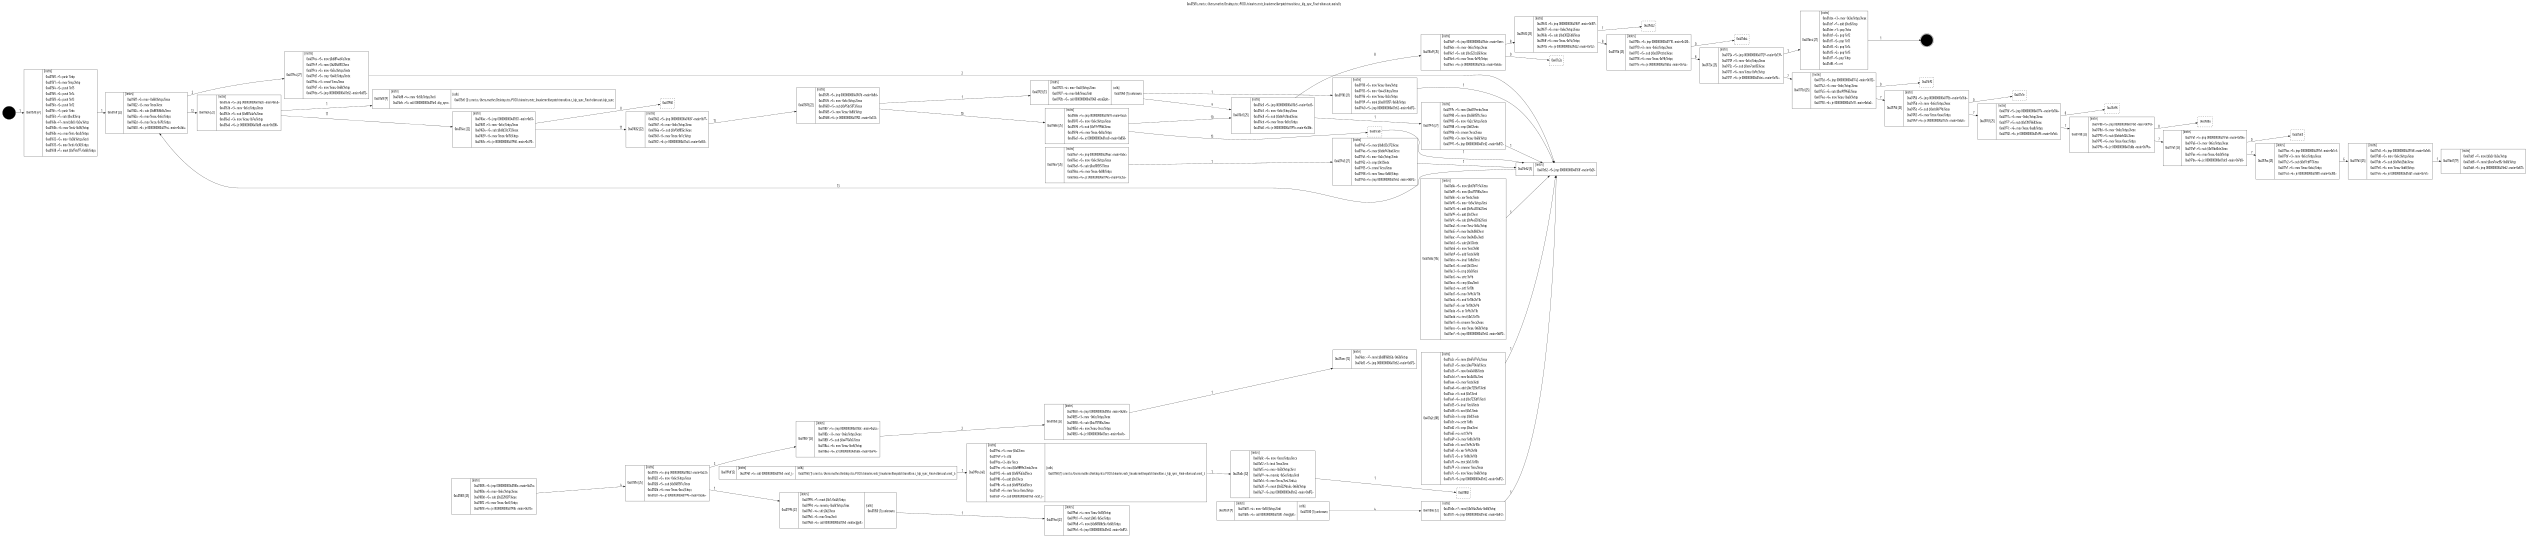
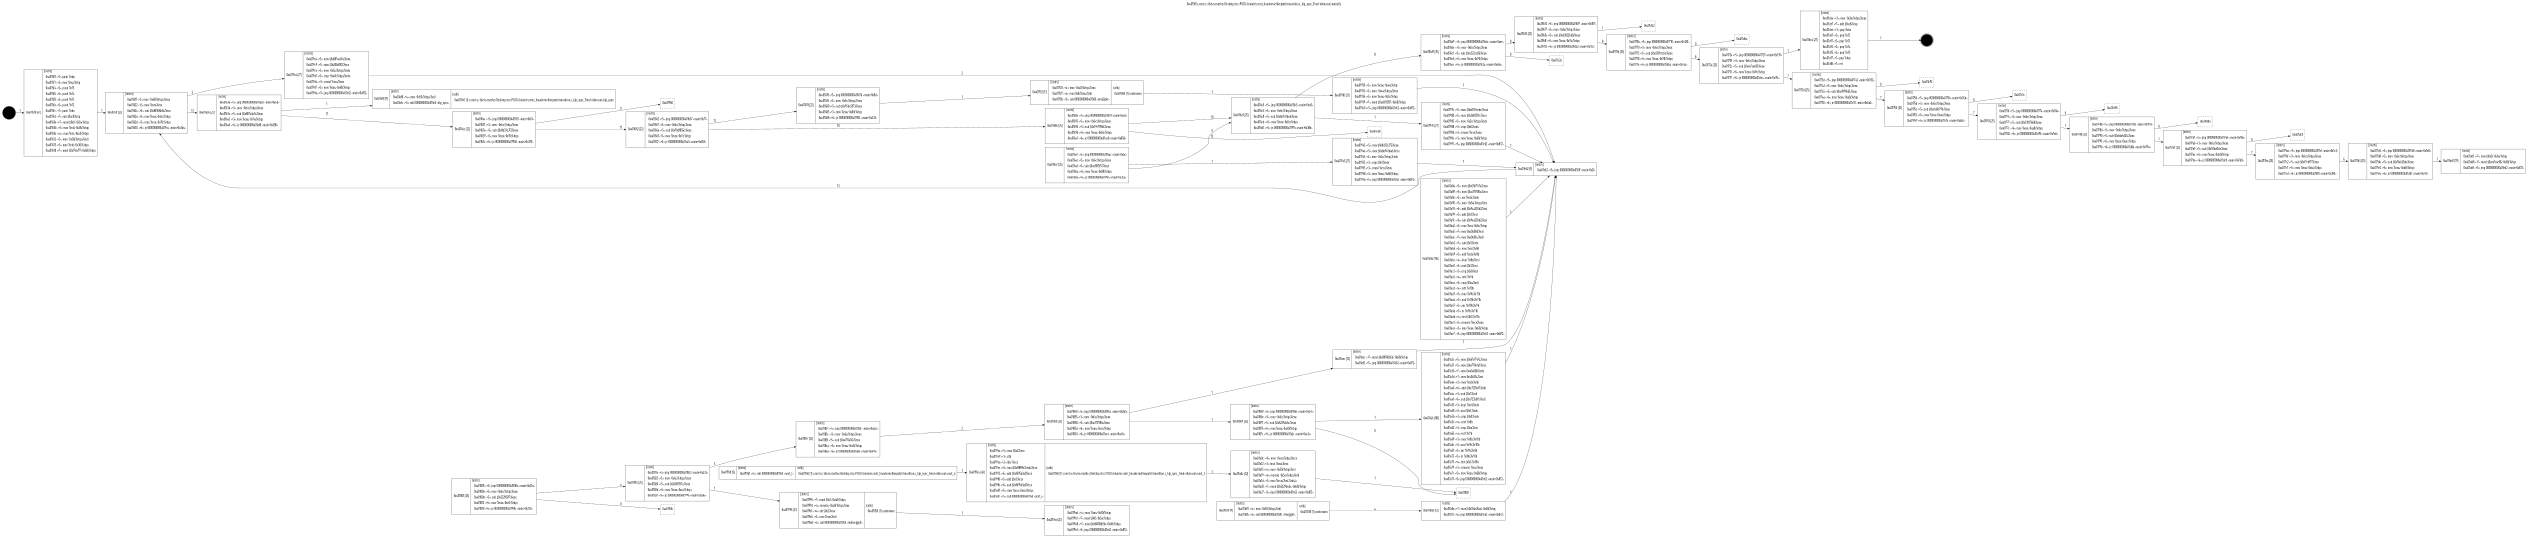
(1186, 104) -> (1186, 158)
(961, 116) -> (876, 128)
(1444, 158) -> (1527, 307)
none -> (1273, 422)
none -> (667, 510)
